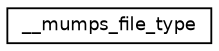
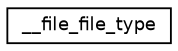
(109, 26) -> (89, 26)
